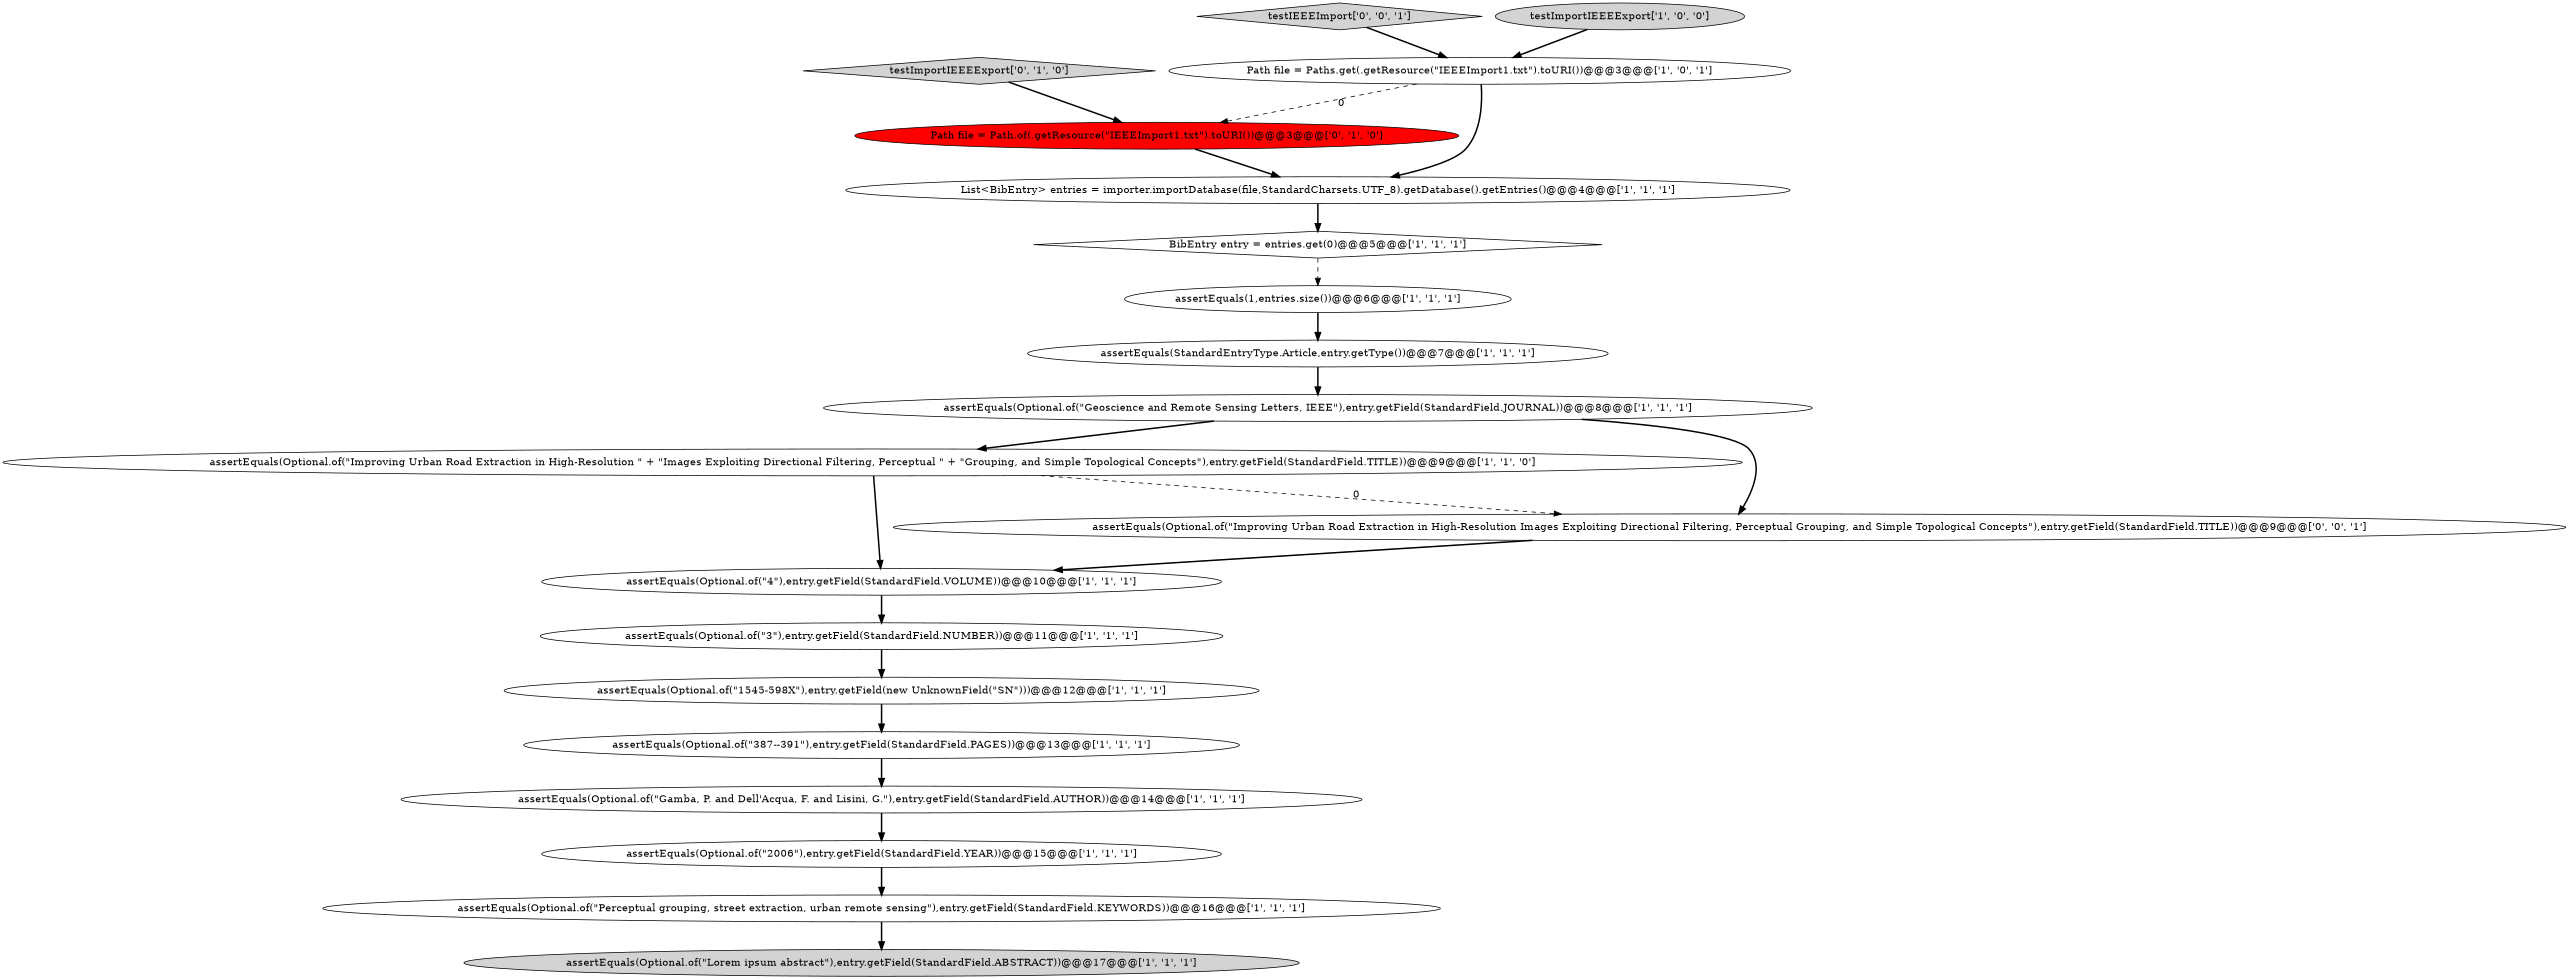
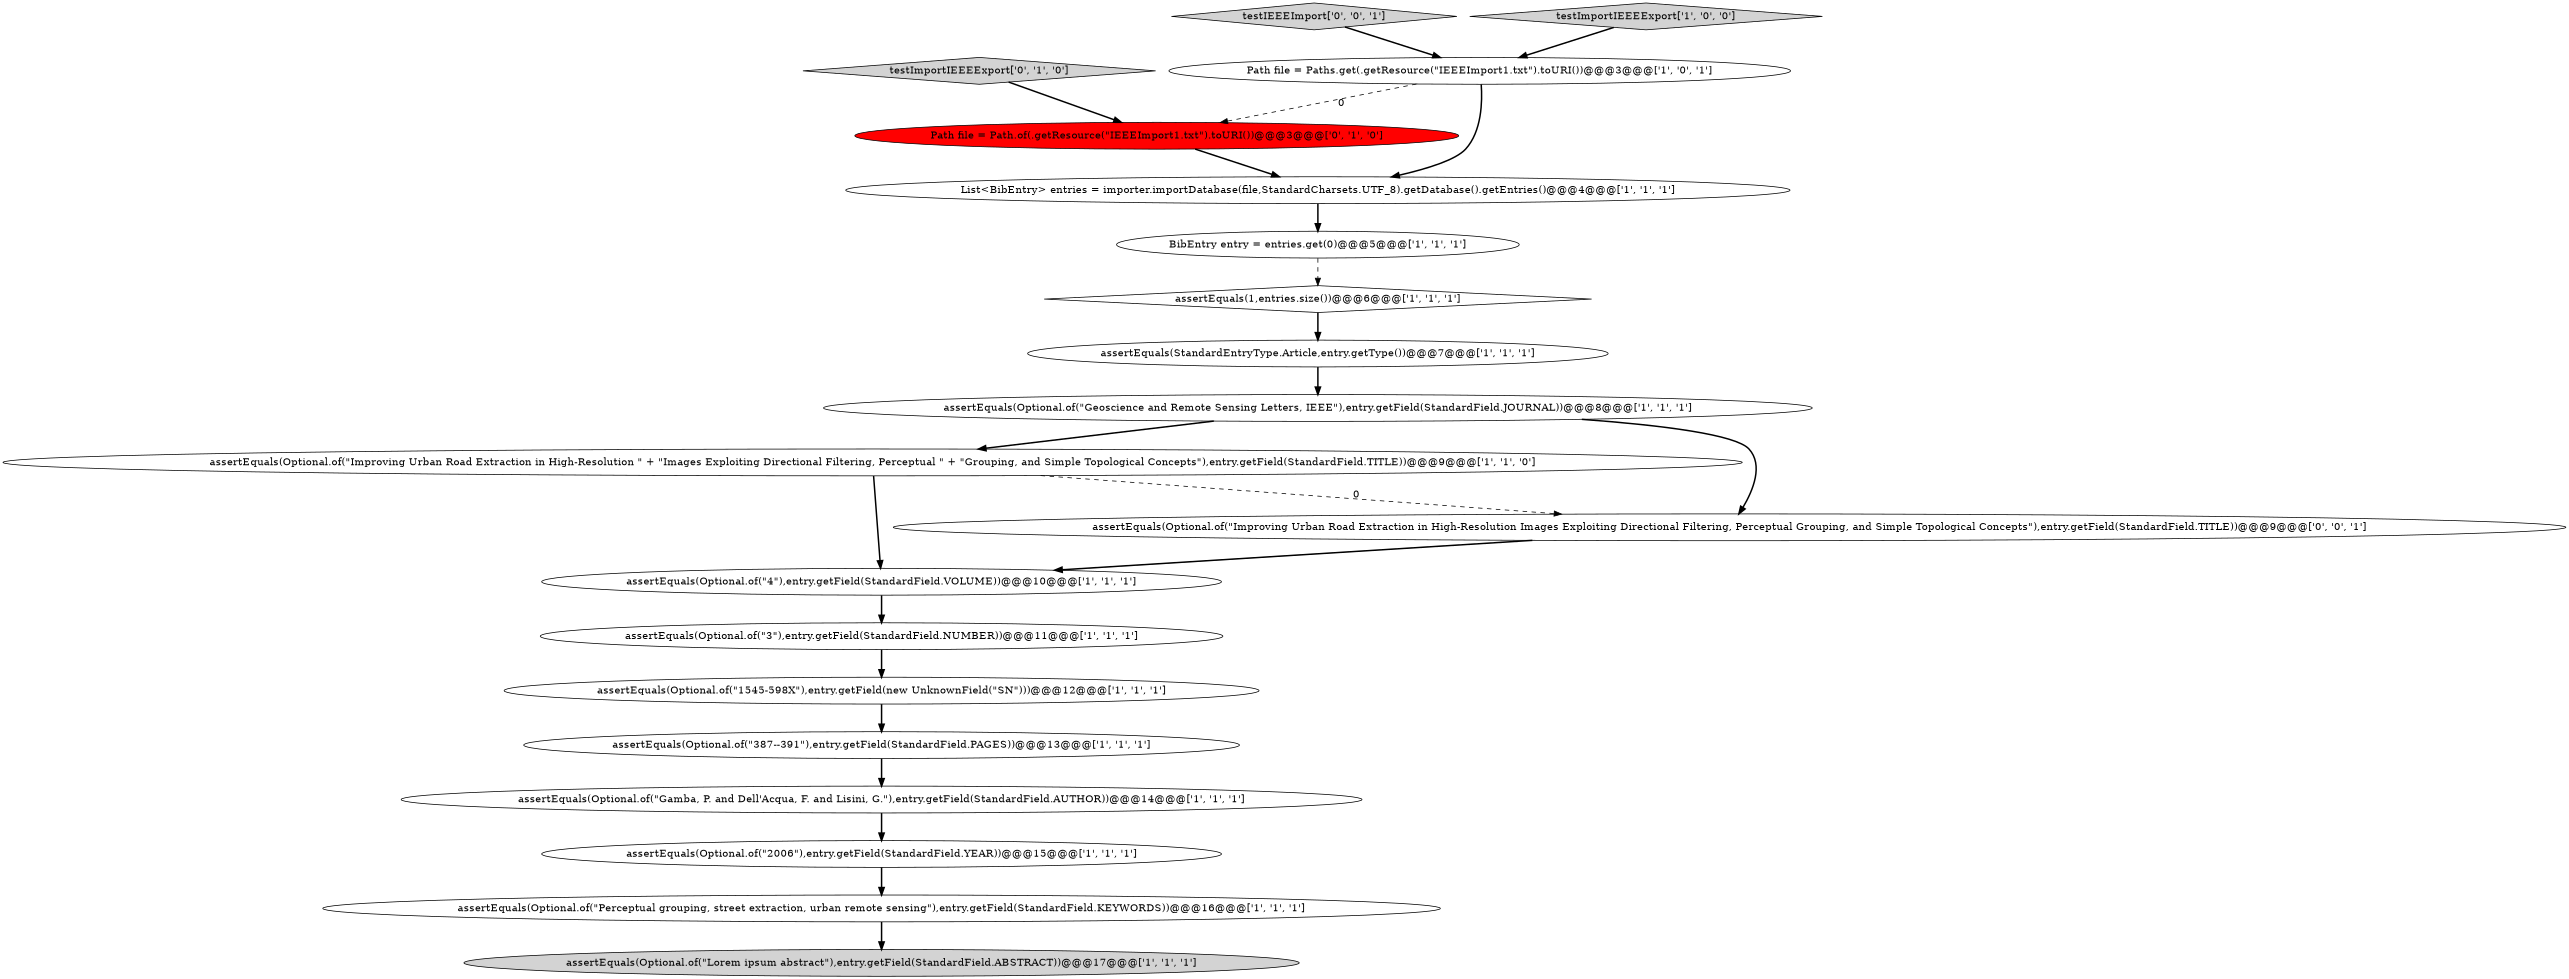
(1620, 16) -> (1646, 16)
(1318, 245) -> (1318, 245)
(1318, 299) -> (1318, 299)
